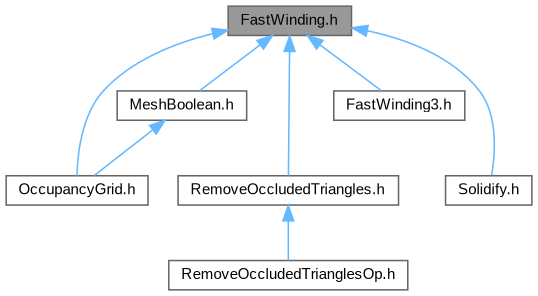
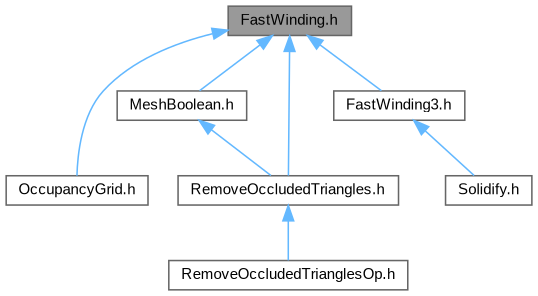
(465, 76) -> (450, 153)
(123, 153) -> (241, 153)
